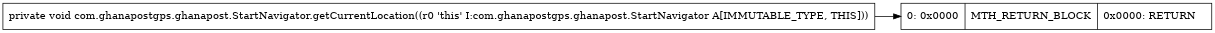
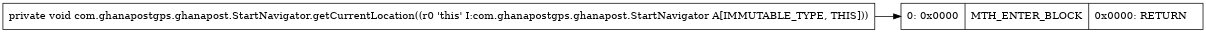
(1031, 16) -> (1027, 16)
